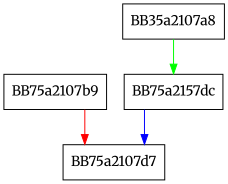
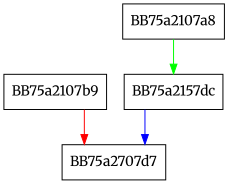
(174, 22) -> (174, 22)
(114, 162) -> (114, 162)
